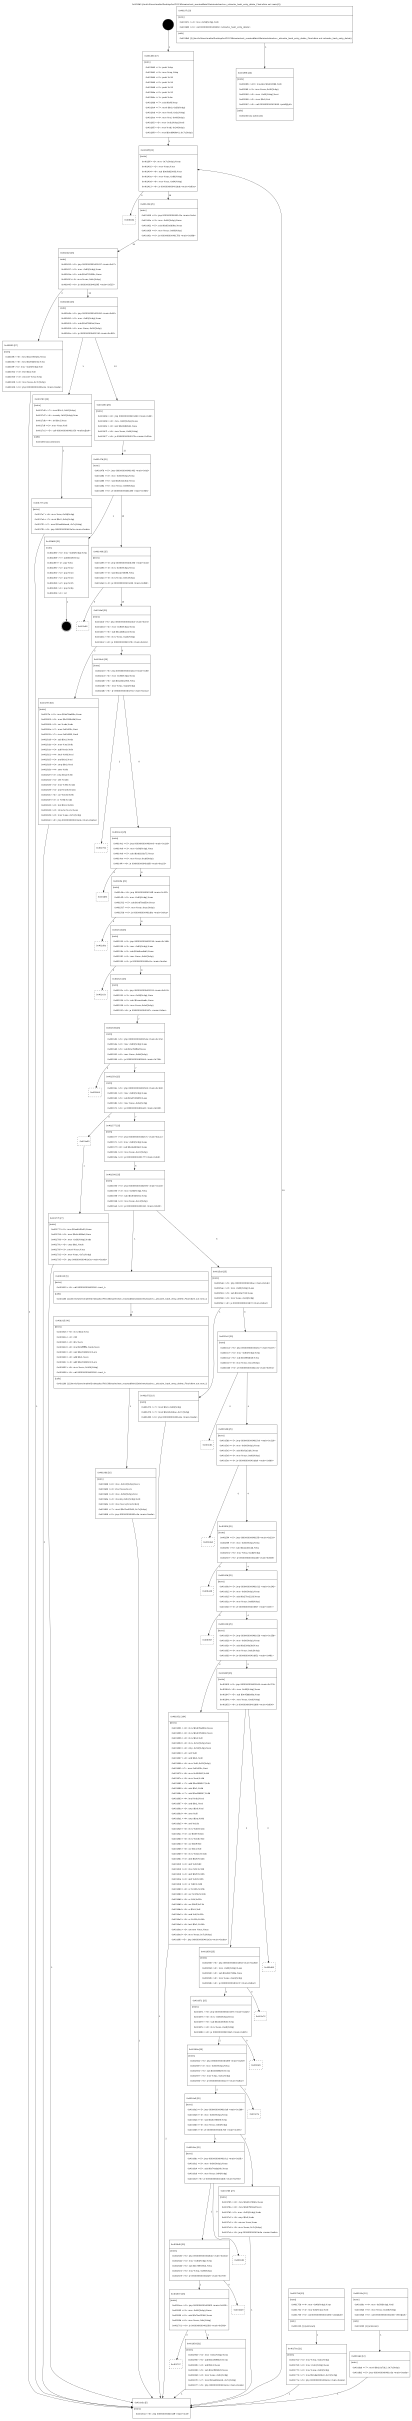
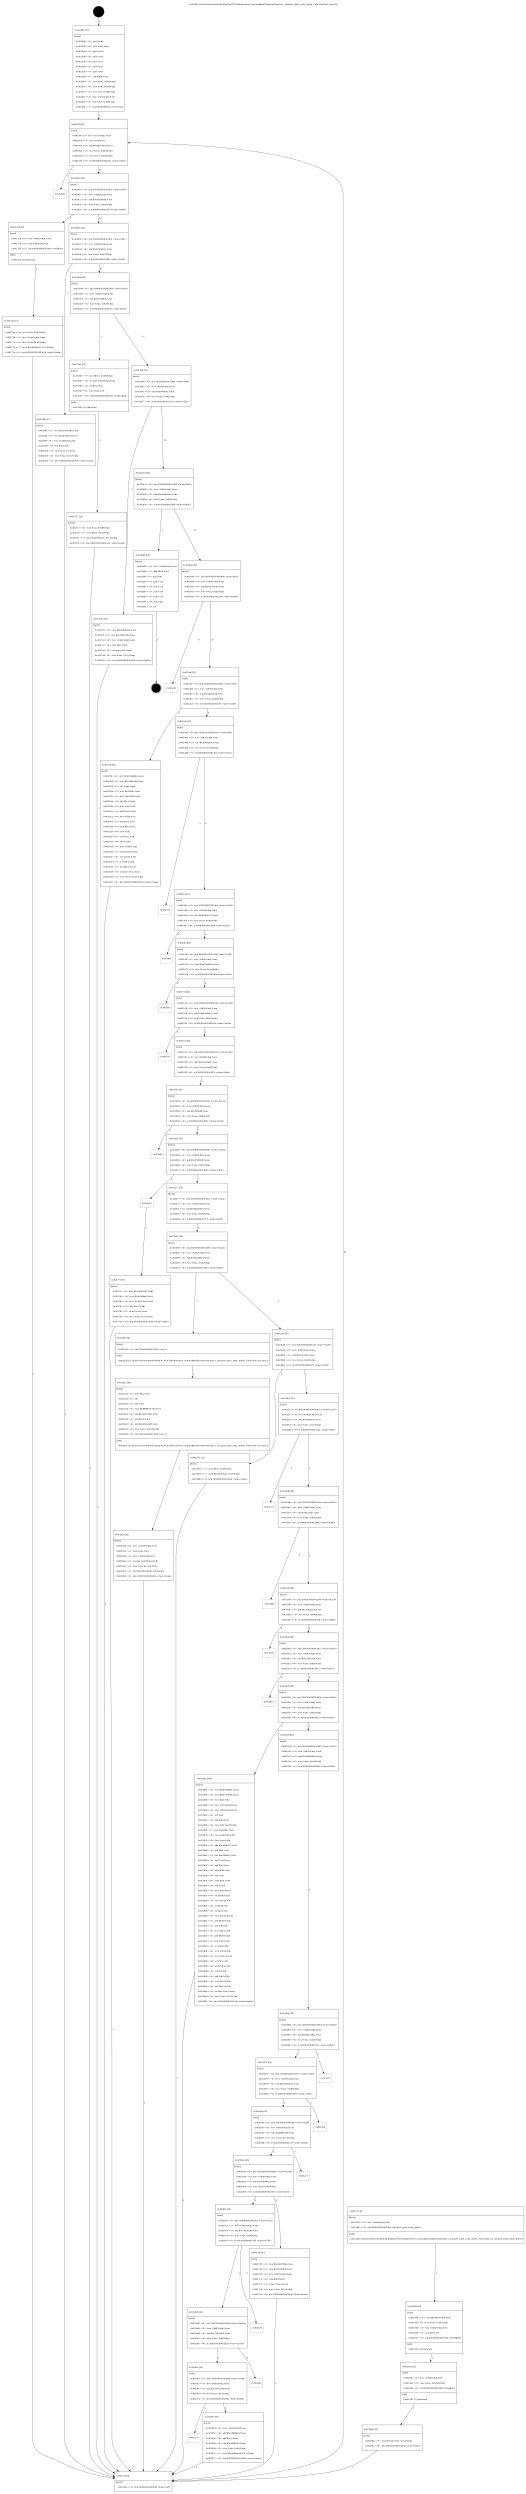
none -> (69, 218)
none -> (122, 640)
(269, 1967) -> none
none -> (431, 2357)
